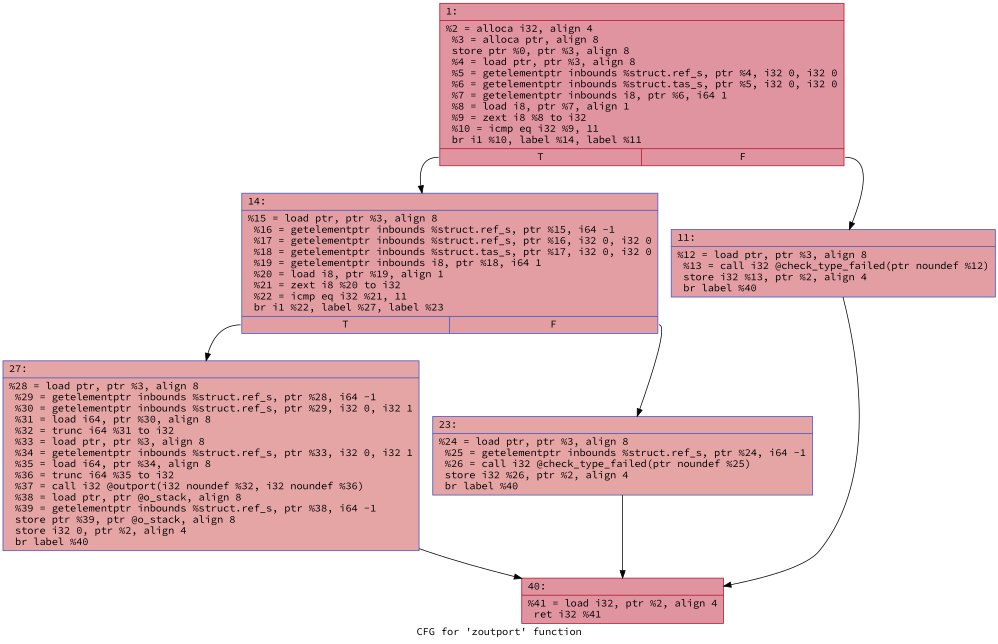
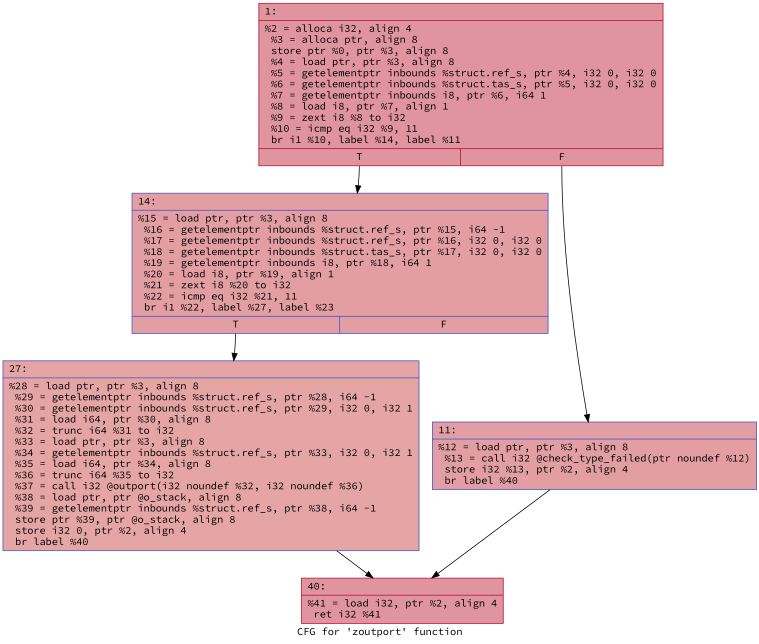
(623, 456) -> none
